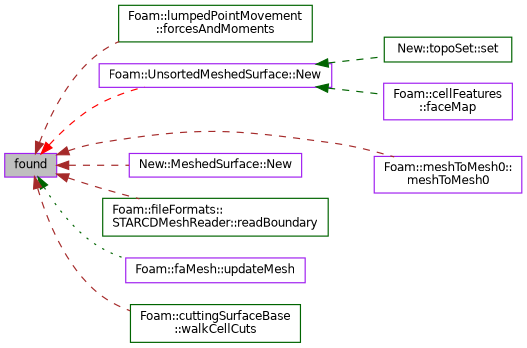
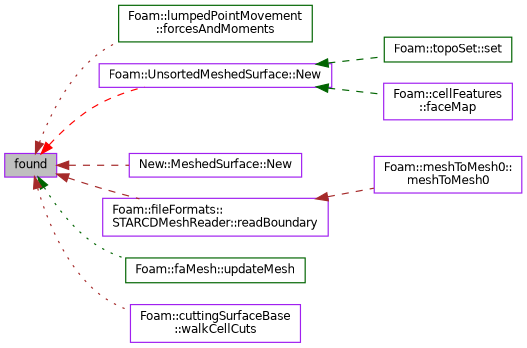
(448, 50) -> (448, 50)
(70, 84) -> (70, 84)
(232, 132) -> (351, 192)
(215, 217) -> (215, 217)
(70, 261) -> (70, 261)
(215, 270) -> (215, 270)
(215, 323) -> (215, 323)
